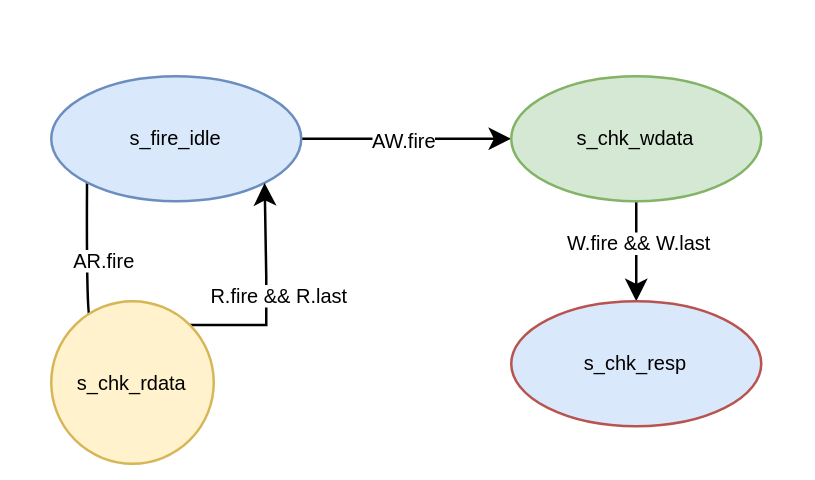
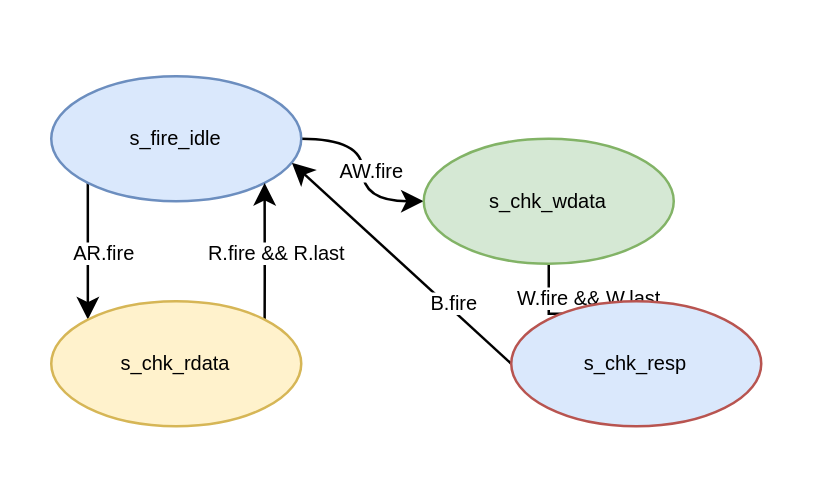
(636, 139) -> (549, 201)
none -> (408, 269)
(133, 383) -> (176, 364)
